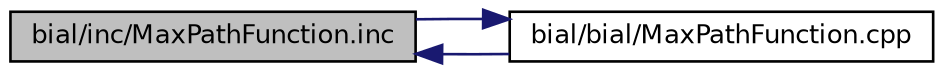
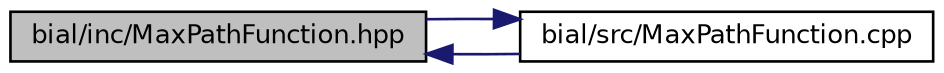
(213, 37) -> (218, 37)
(721, 37) -> (727, 37)
